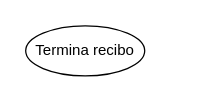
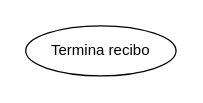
(85, 51) -> (101, 51)
